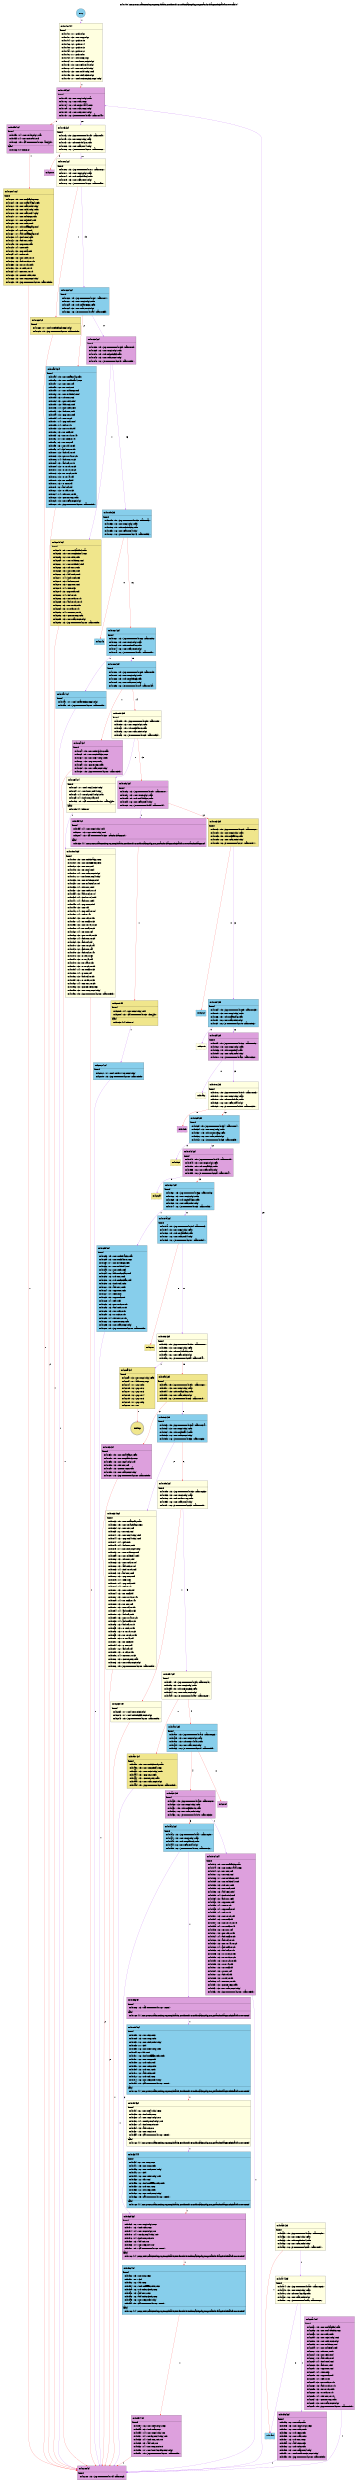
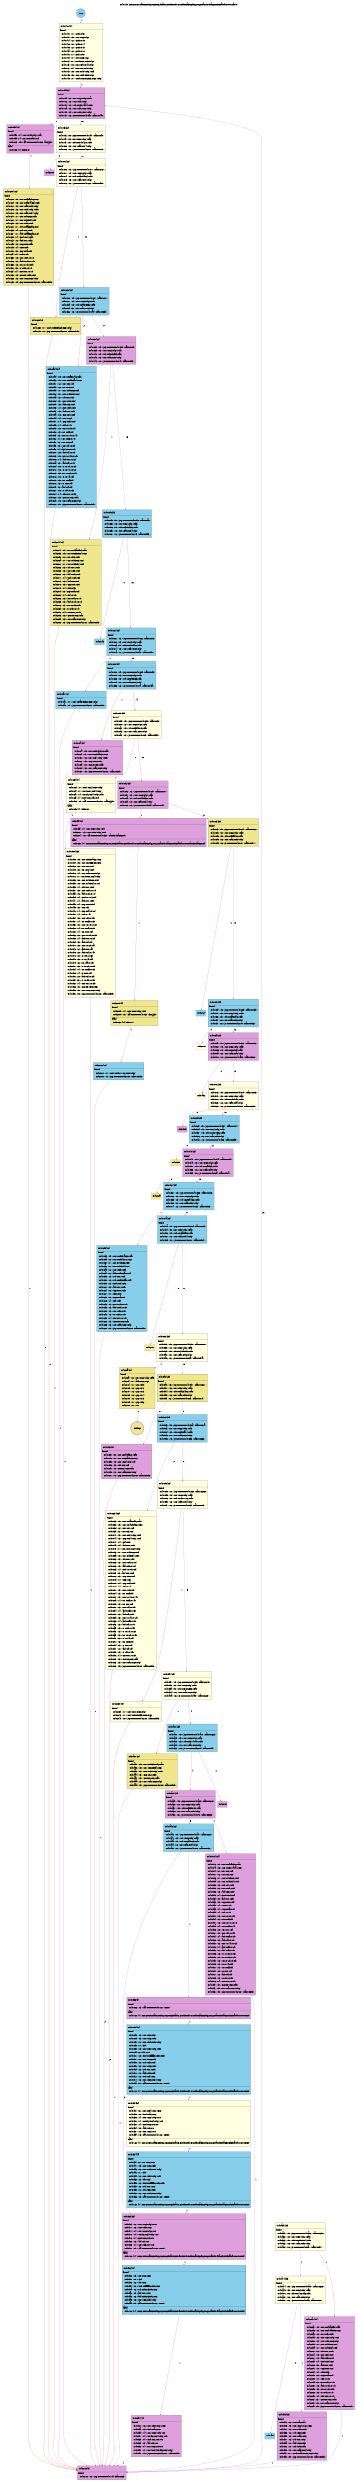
(266, 2339) -> (331, 2281)
